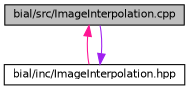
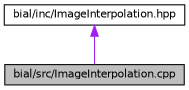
(87, 50) -> none
